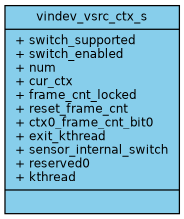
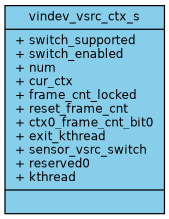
(92, 150) -> (81, 150)
